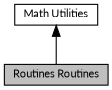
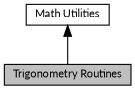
(56, 75) -> (68, 75)
